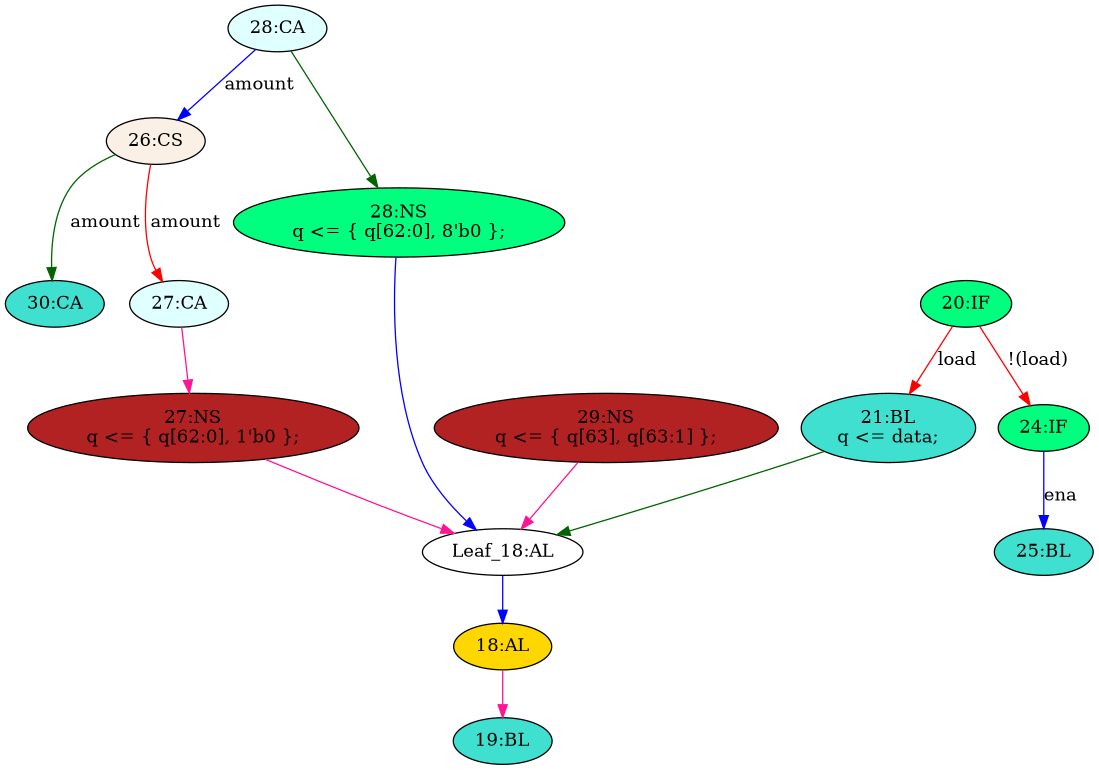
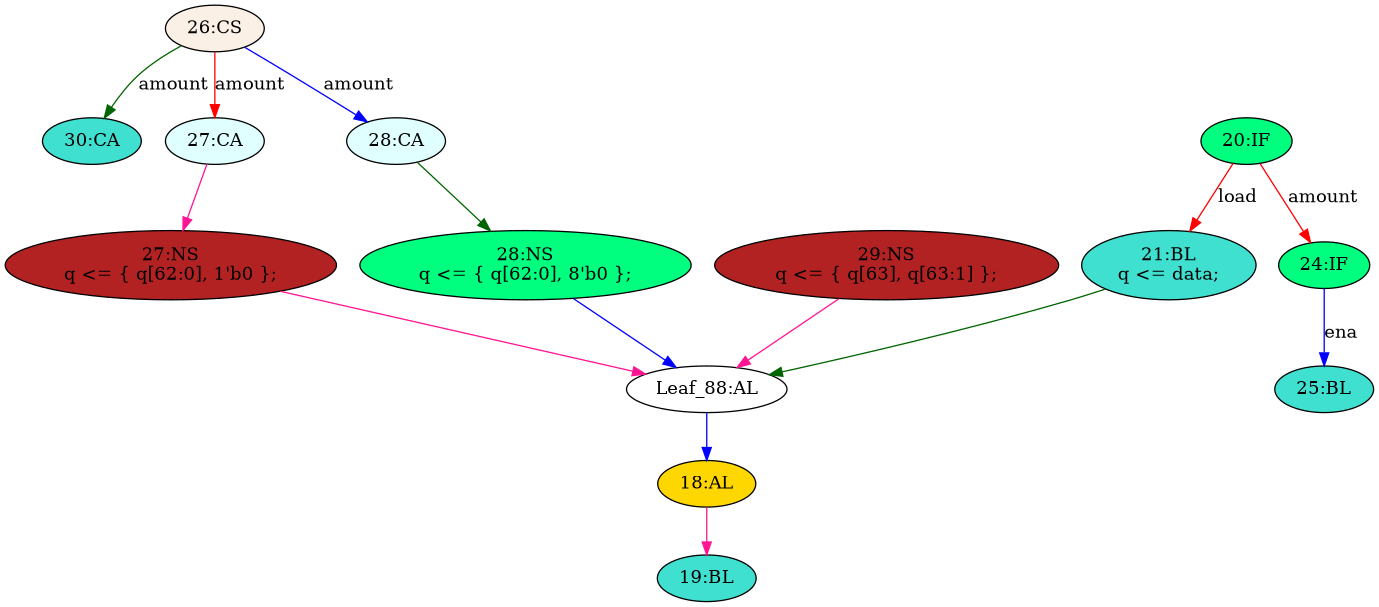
(222, 80) -> (300, 81)
(1038, 360) -> (1324, 197)
(503, 552) -> (707, 389)
